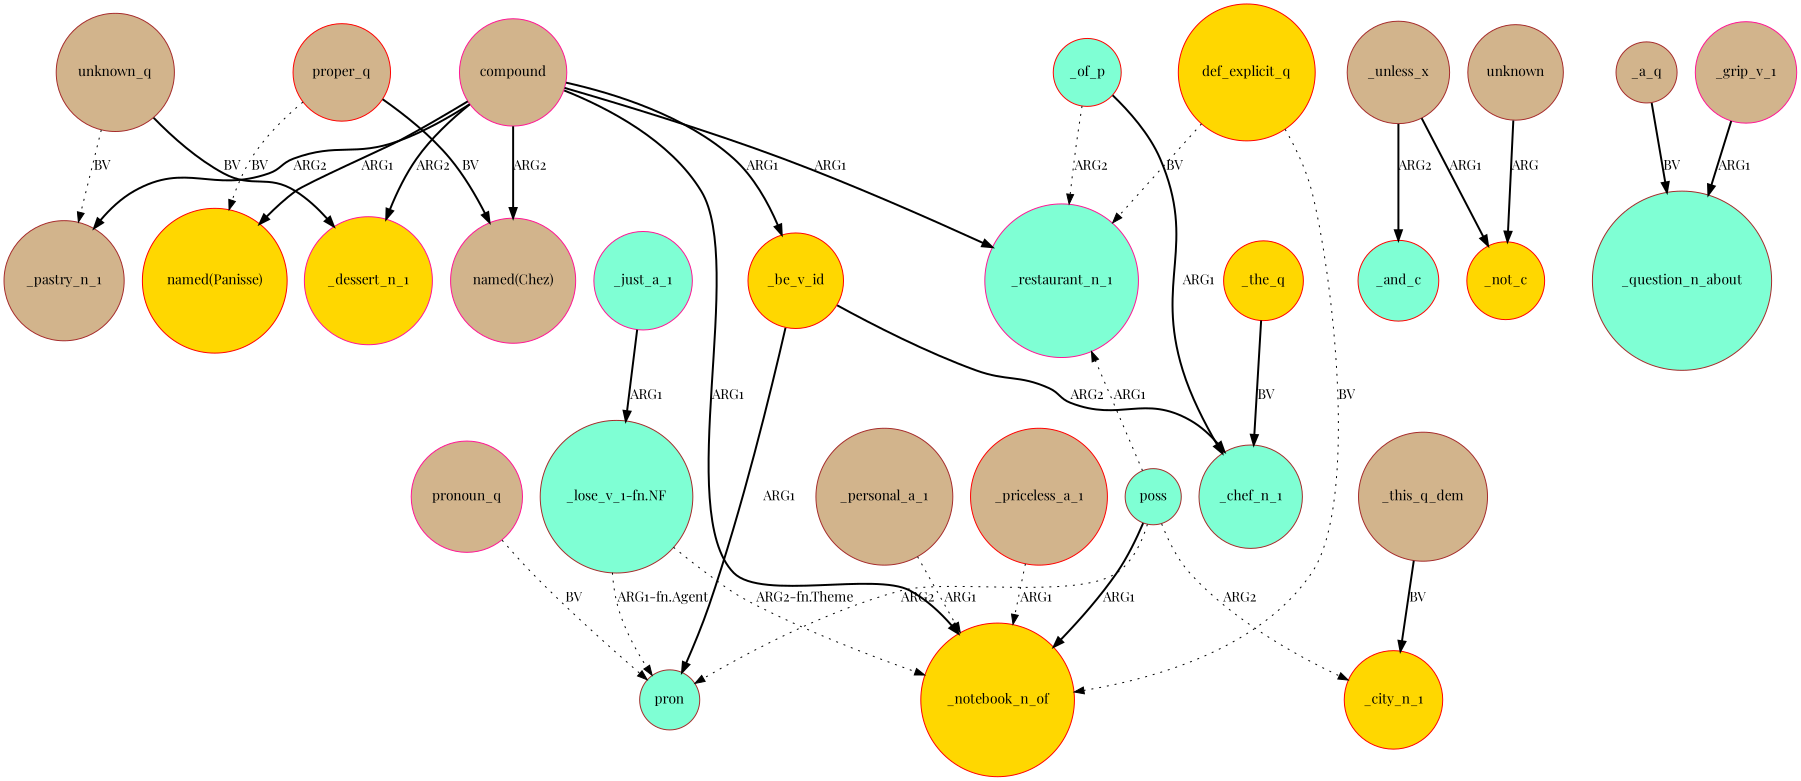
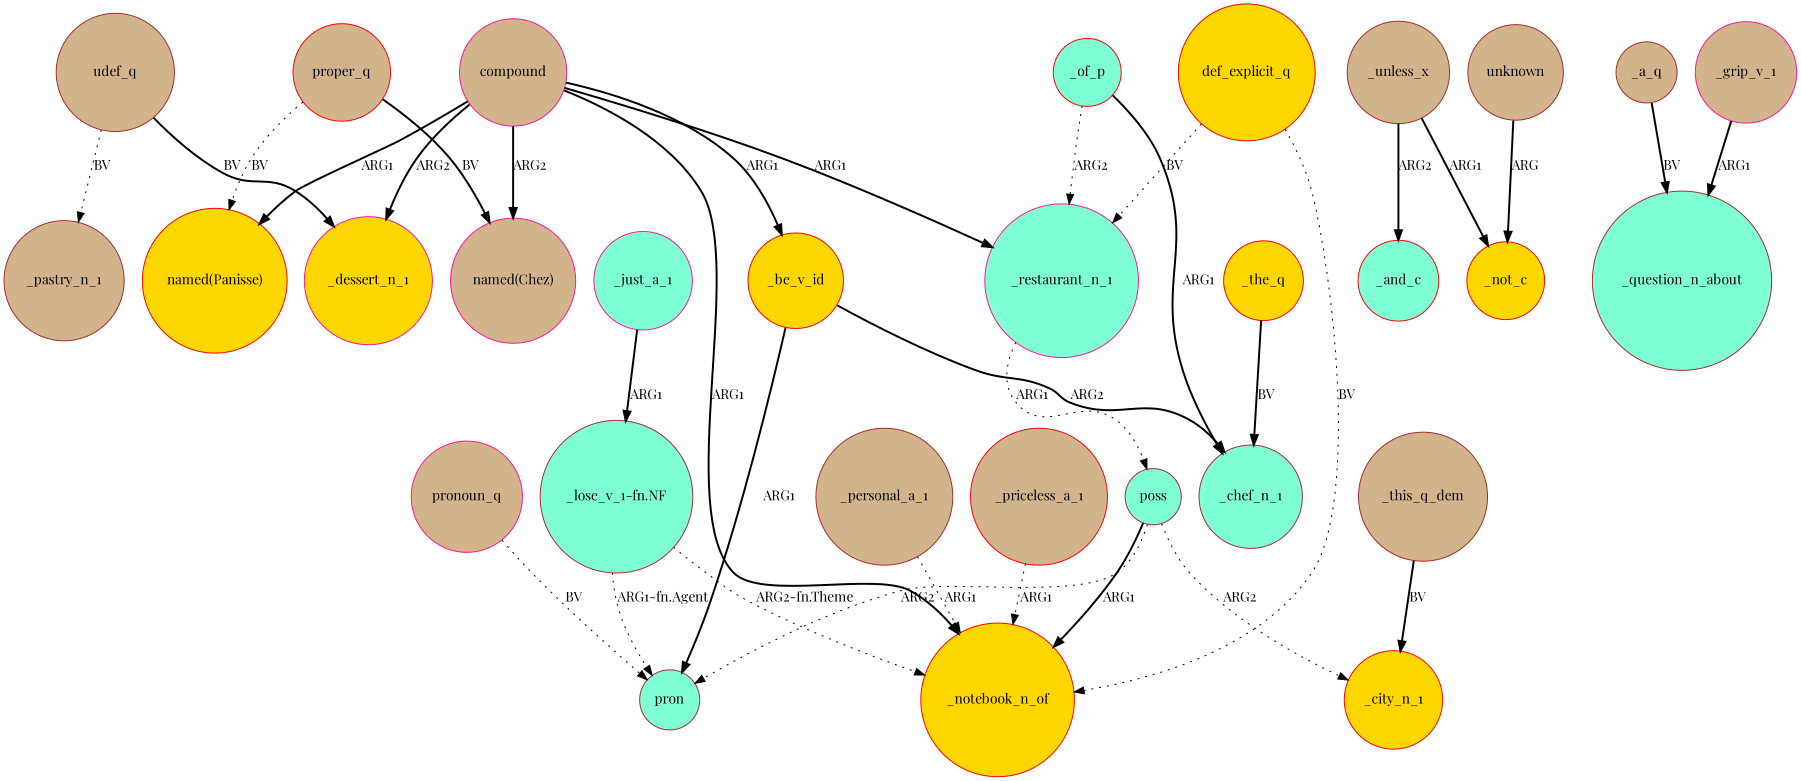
(115, 72) -> (115, 72)
(283, 165) -> none
(1120, 418) -> (1057, 416)
